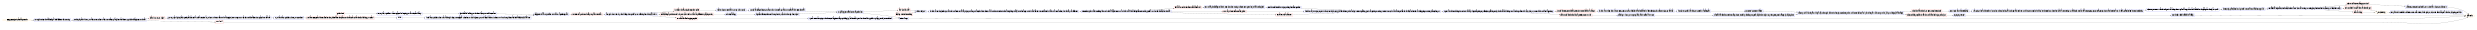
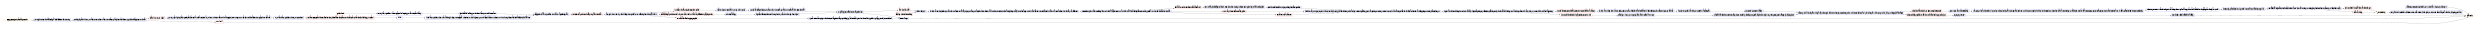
(2358, 4) -> none
(1576, 15) -> (1576, 15)
